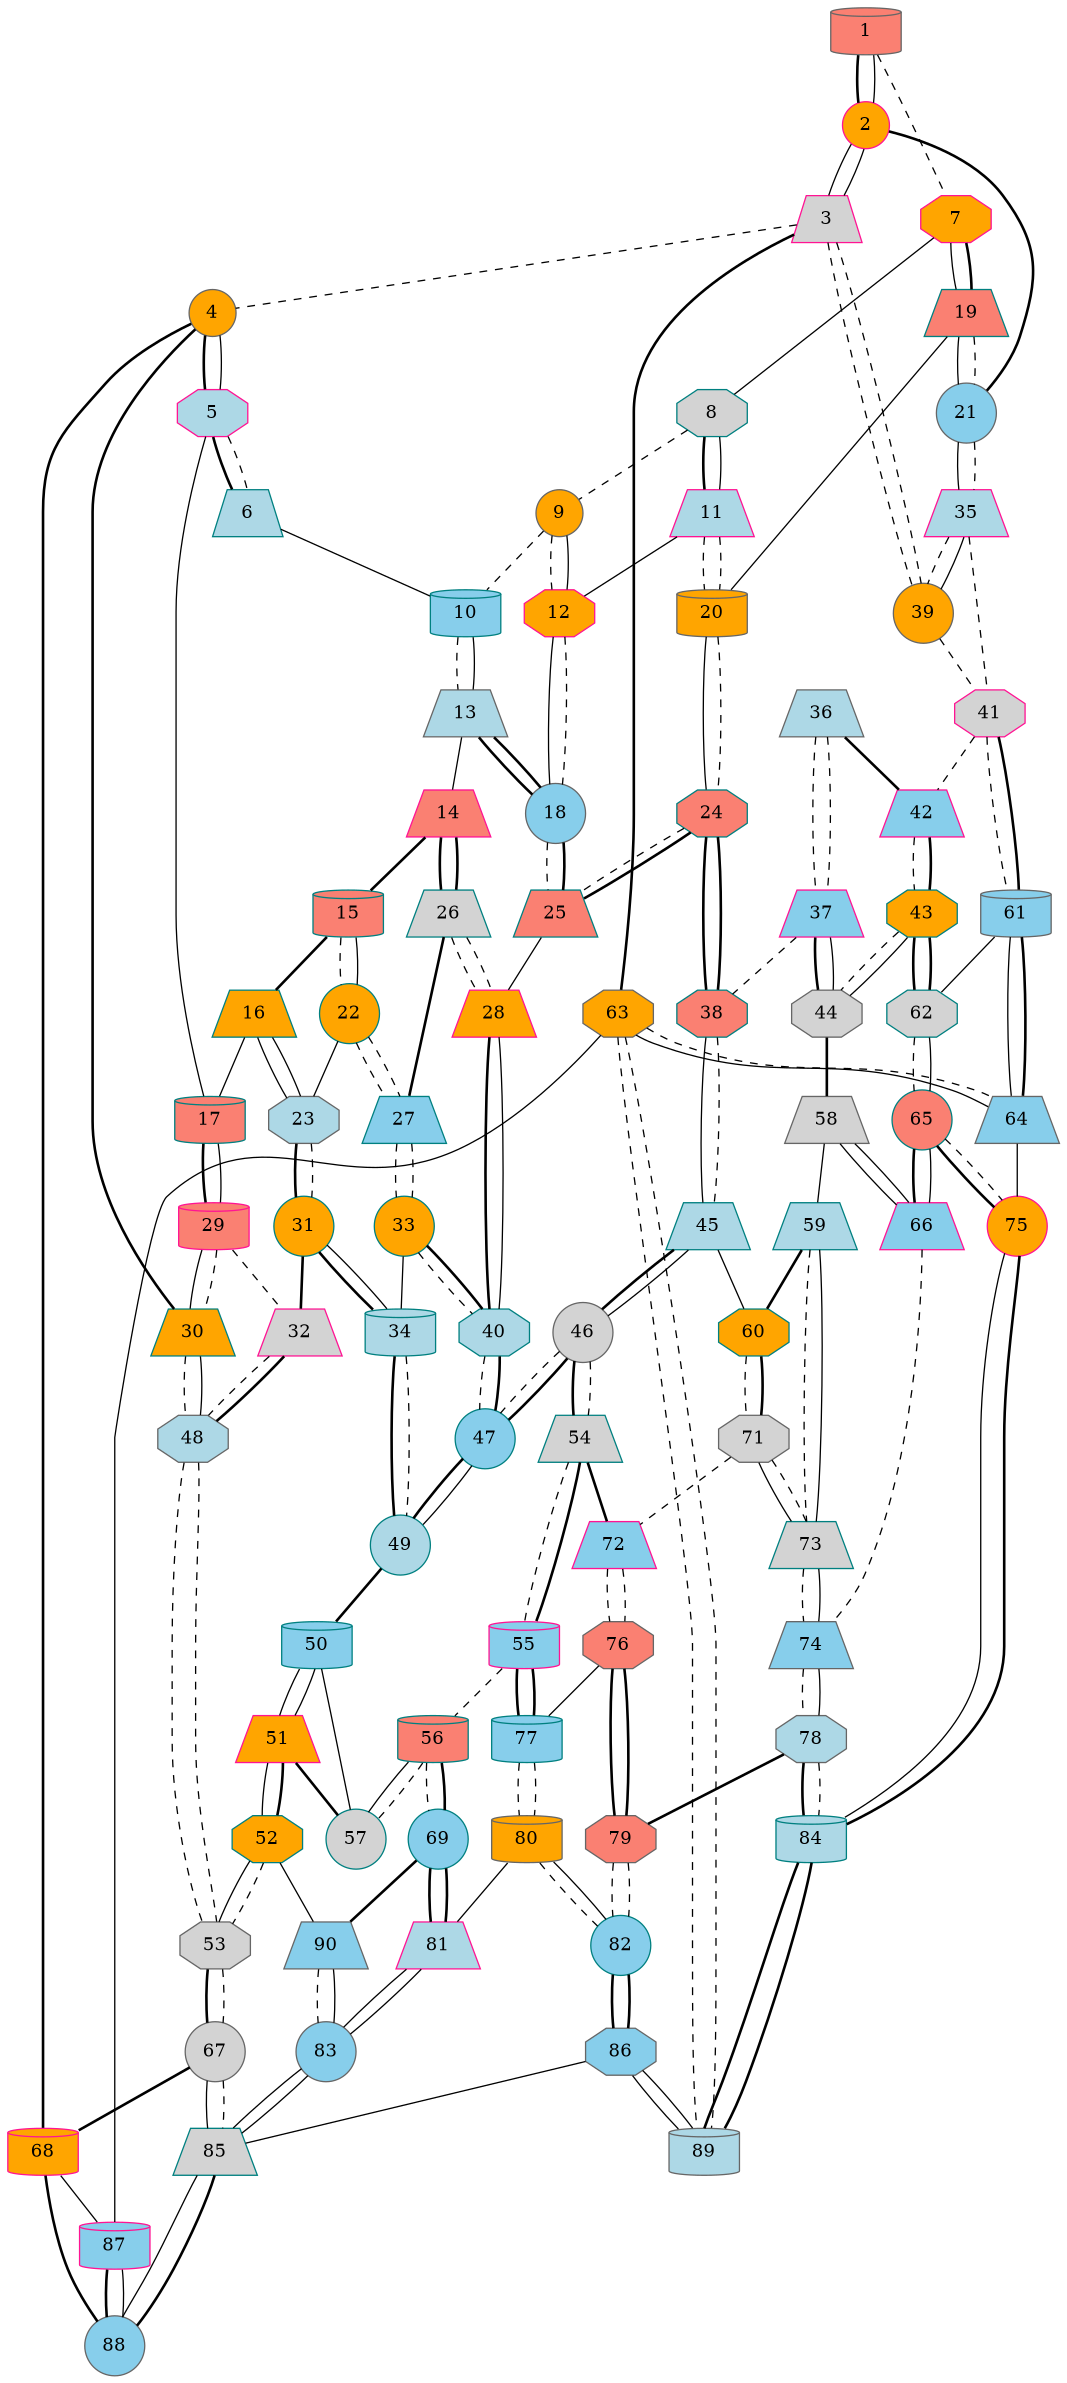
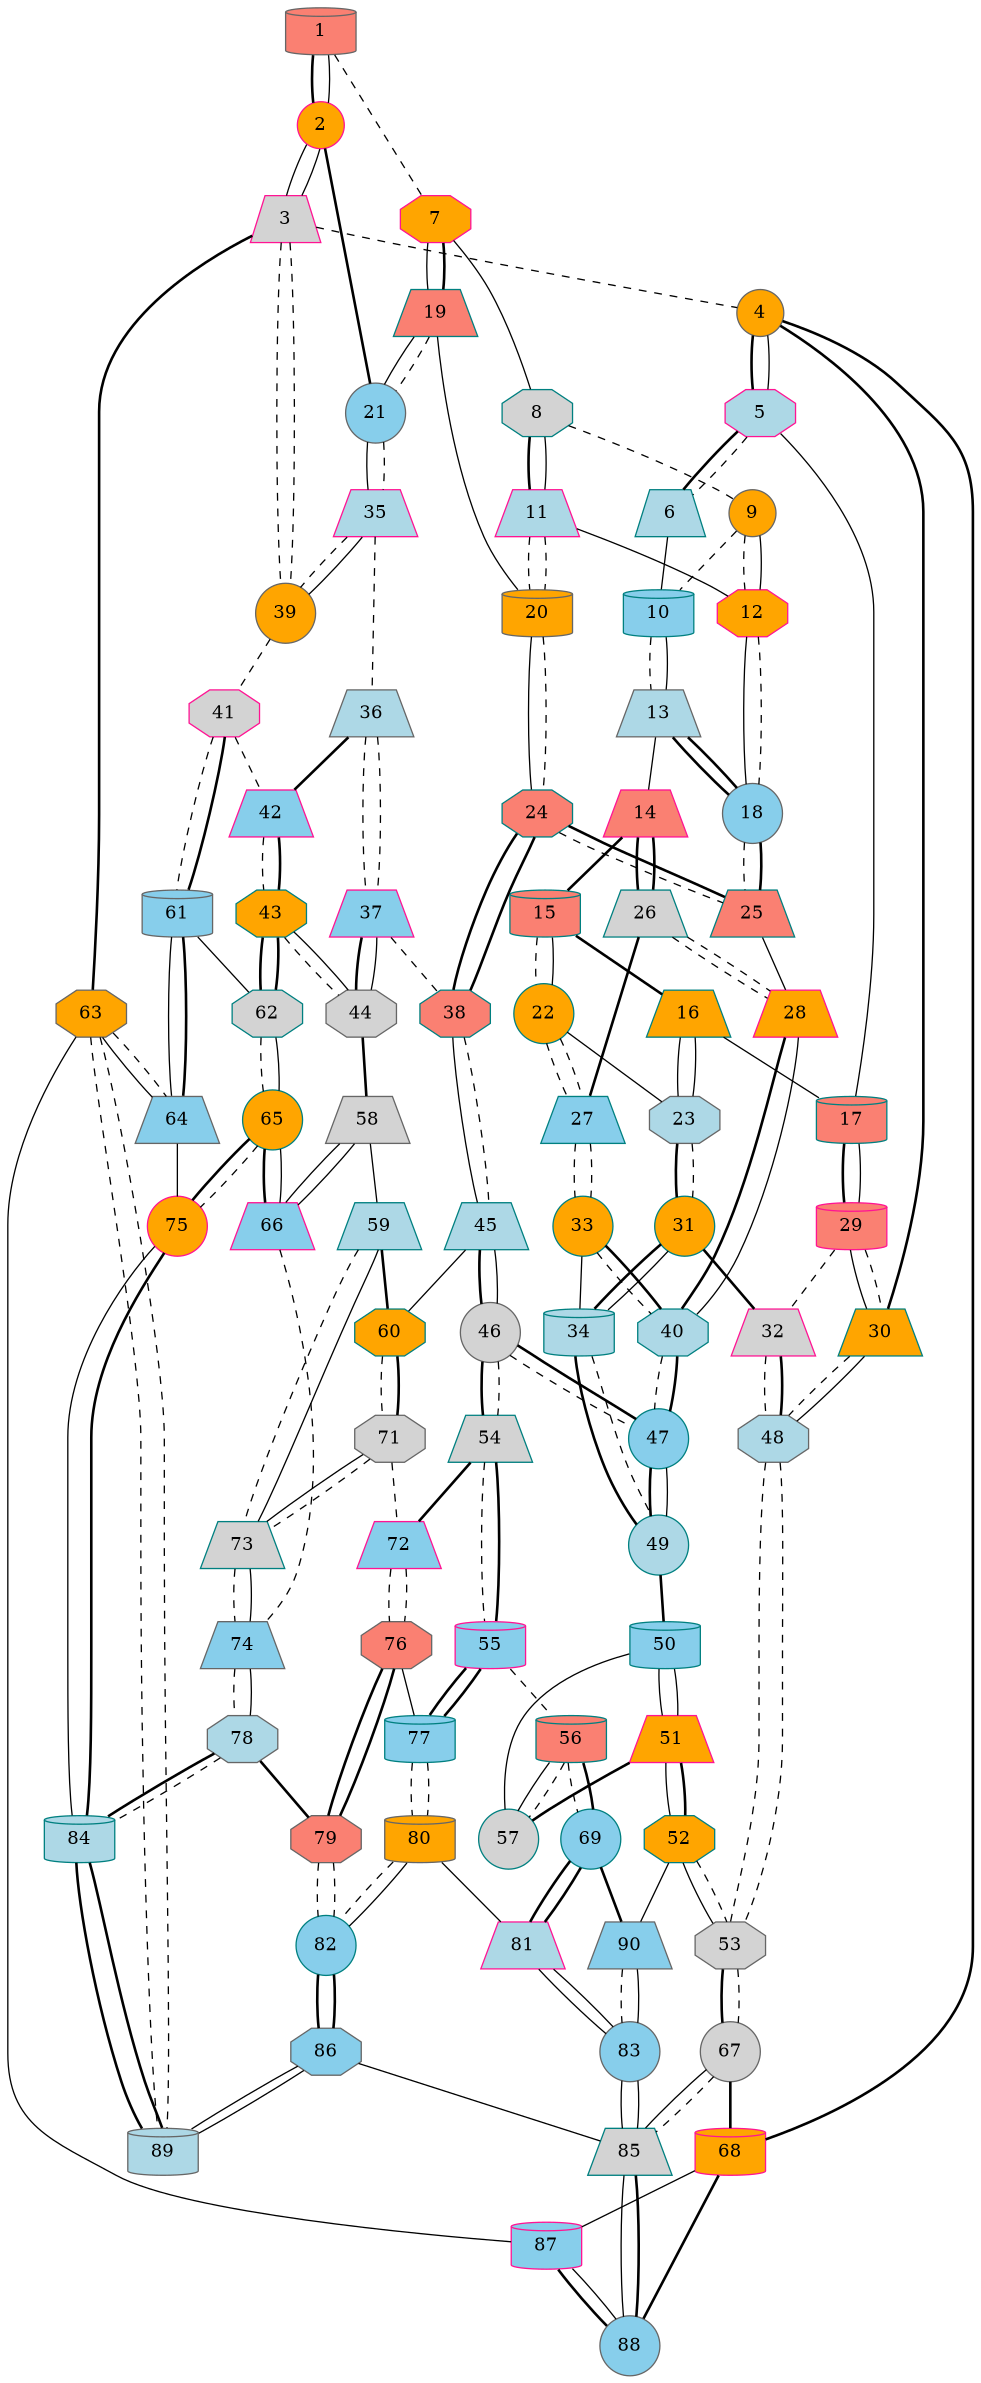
(978, 613) -> (374, 613)
(922, 1120) -> (273, 1120)
